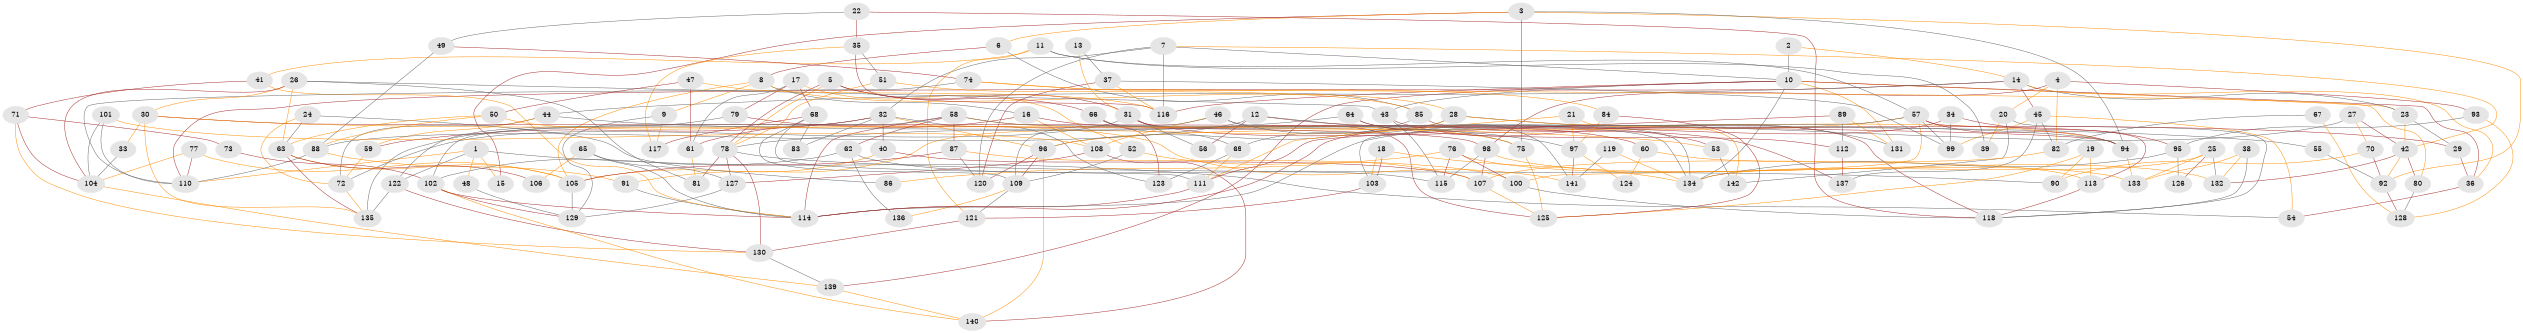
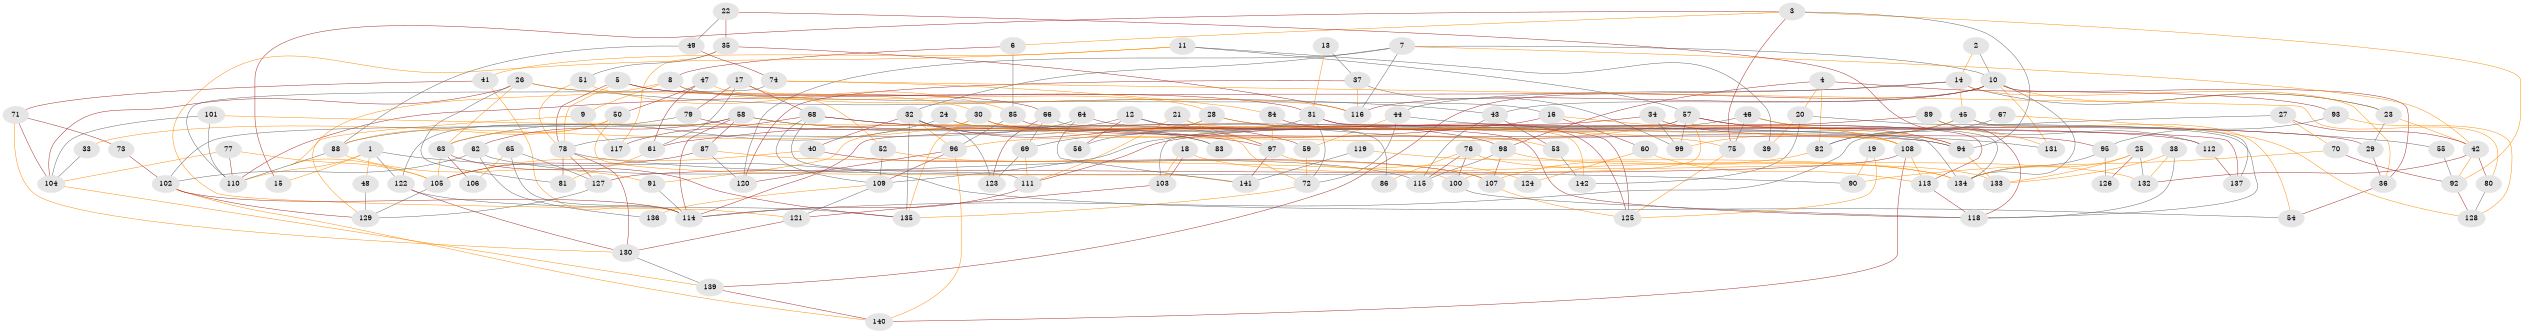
(2030, 102) -> (1961, 96)
none -> (1043, 129)
(564, 144) -> (374, 131)
(2091, 167) -> (1916, 167)
(901, 305) -> (795, 305)
